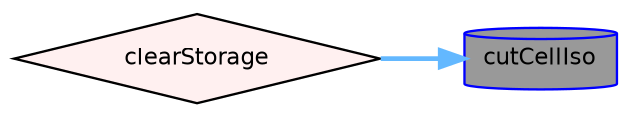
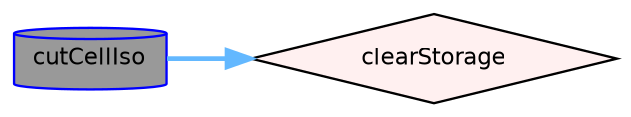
(410, 59) -> (197, 59)
